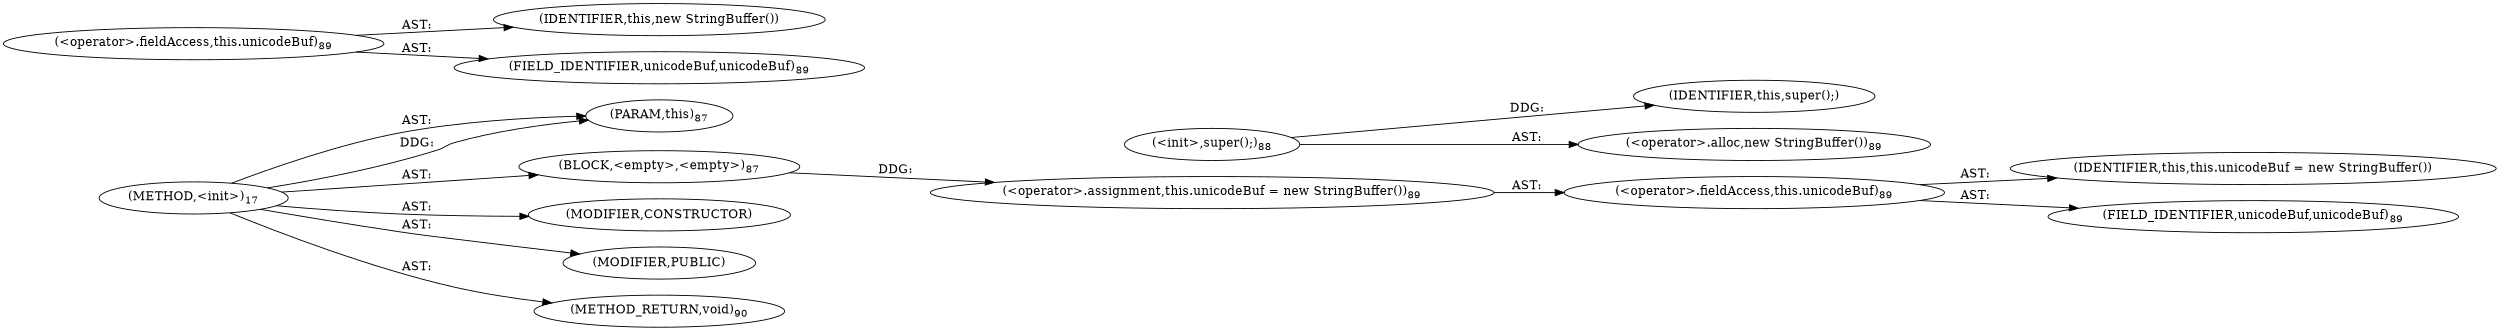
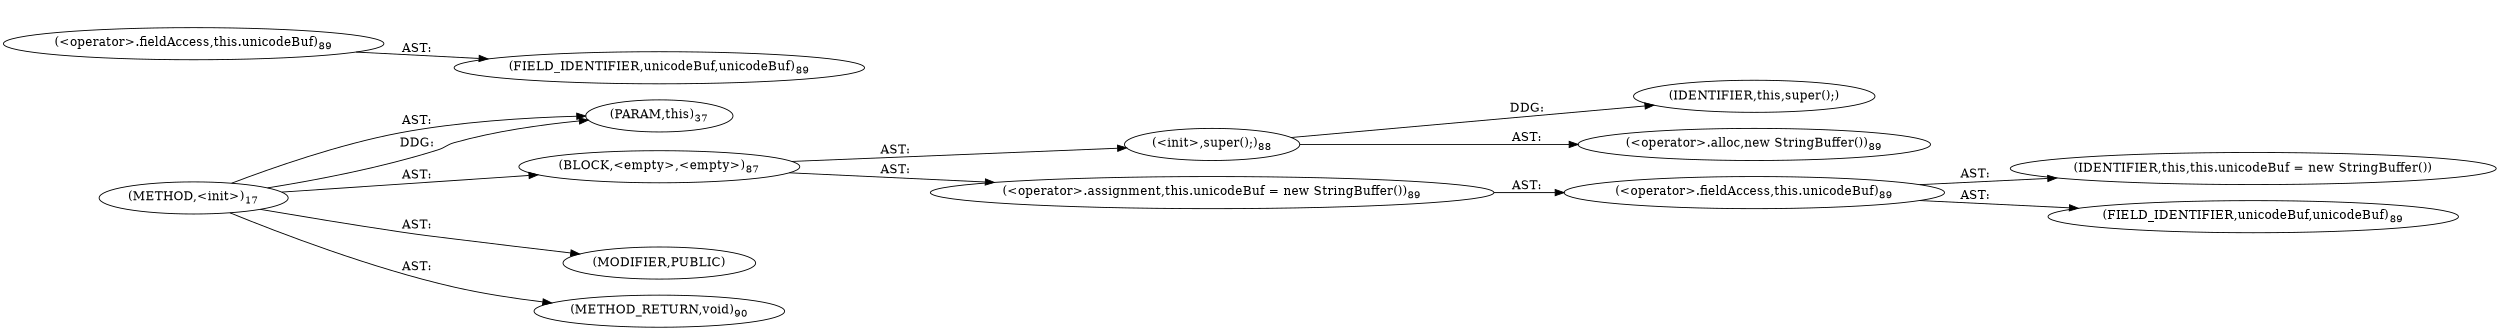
(659, 20) -> none
(702, 115) -> (702, 115)
none -> (955, 155)
(897, 170) -> (897, 170)
(659, 215) -> none
